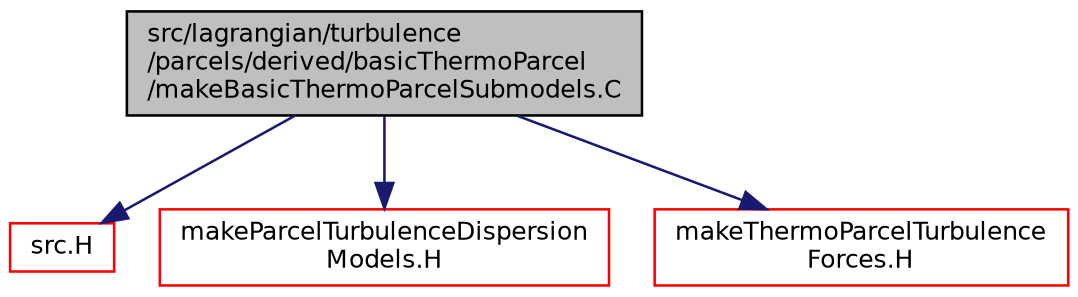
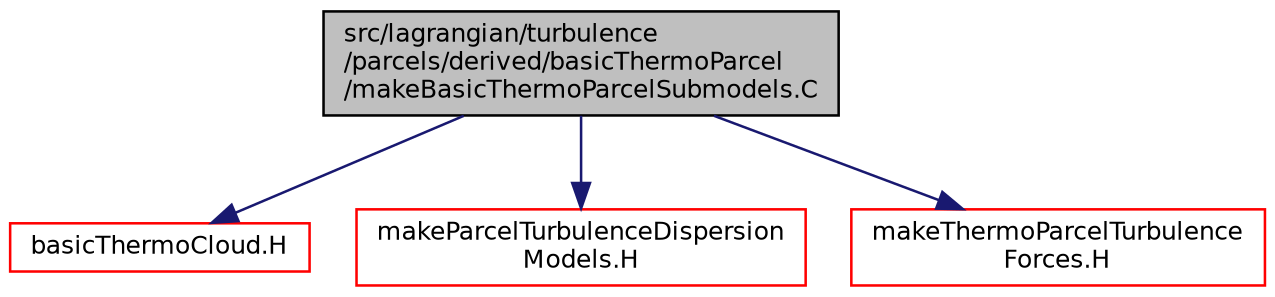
(62, 247) -> (160, 247)
